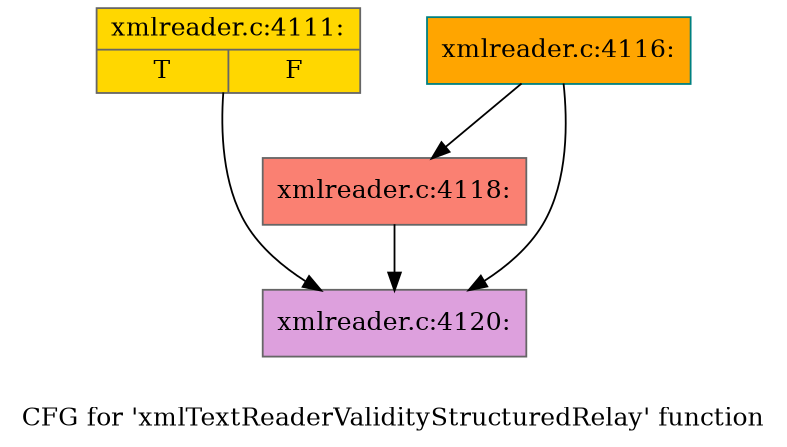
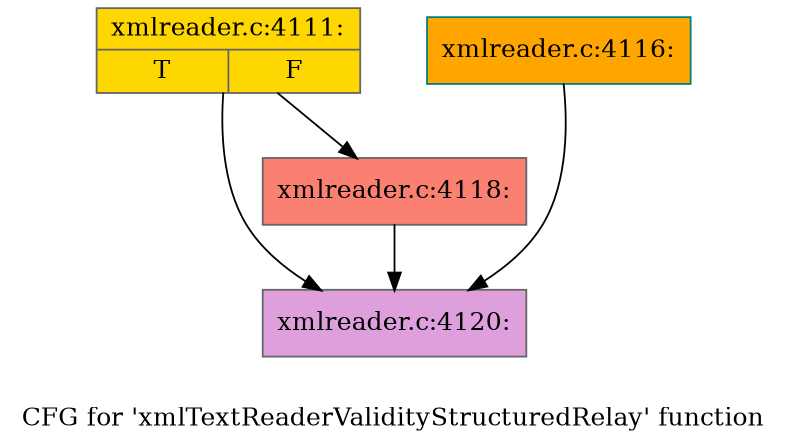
(484, 115) -> (310, 120)
